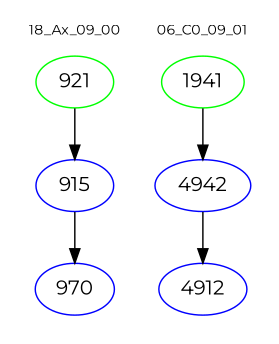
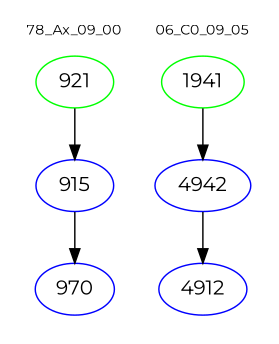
(75, 31) -> (75, 31)
(203, 31) -> (203, 31)
